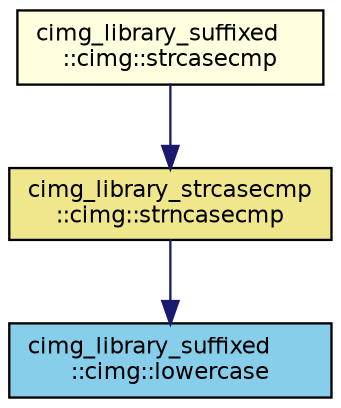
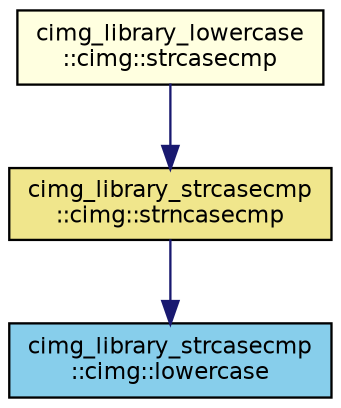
(170, 48) -> (170, 48)
(170, 360) -> (170, 360)
